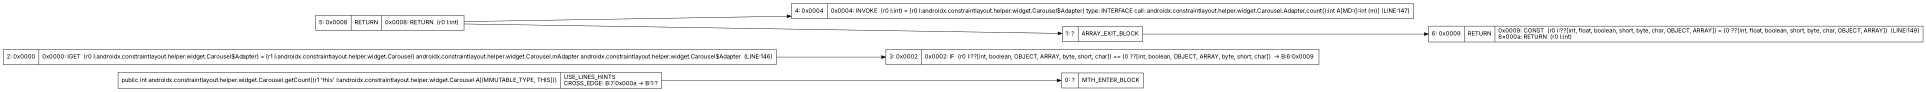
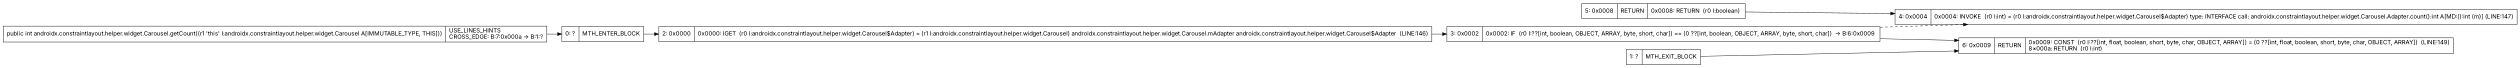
(423, 23) -> (1696, 11)
none -> (1922, 26)
(761, 29) -> none
none -> (649, 34)
(1110, 34) -> (1671, 57)
none -> (1917, 40)
